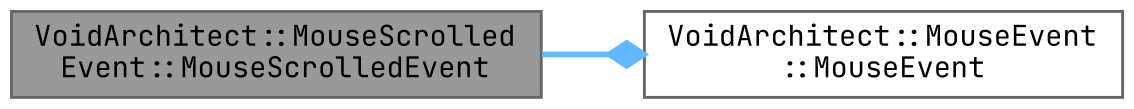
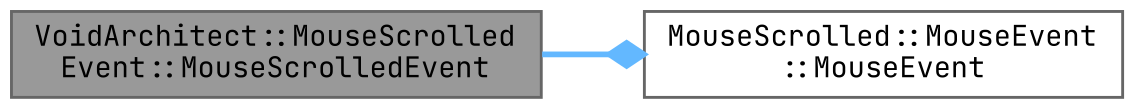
(884, 54) -> (884, 54)
